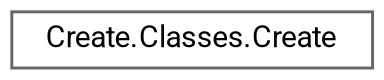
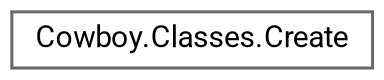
(192, 40) -> (192, 40)
